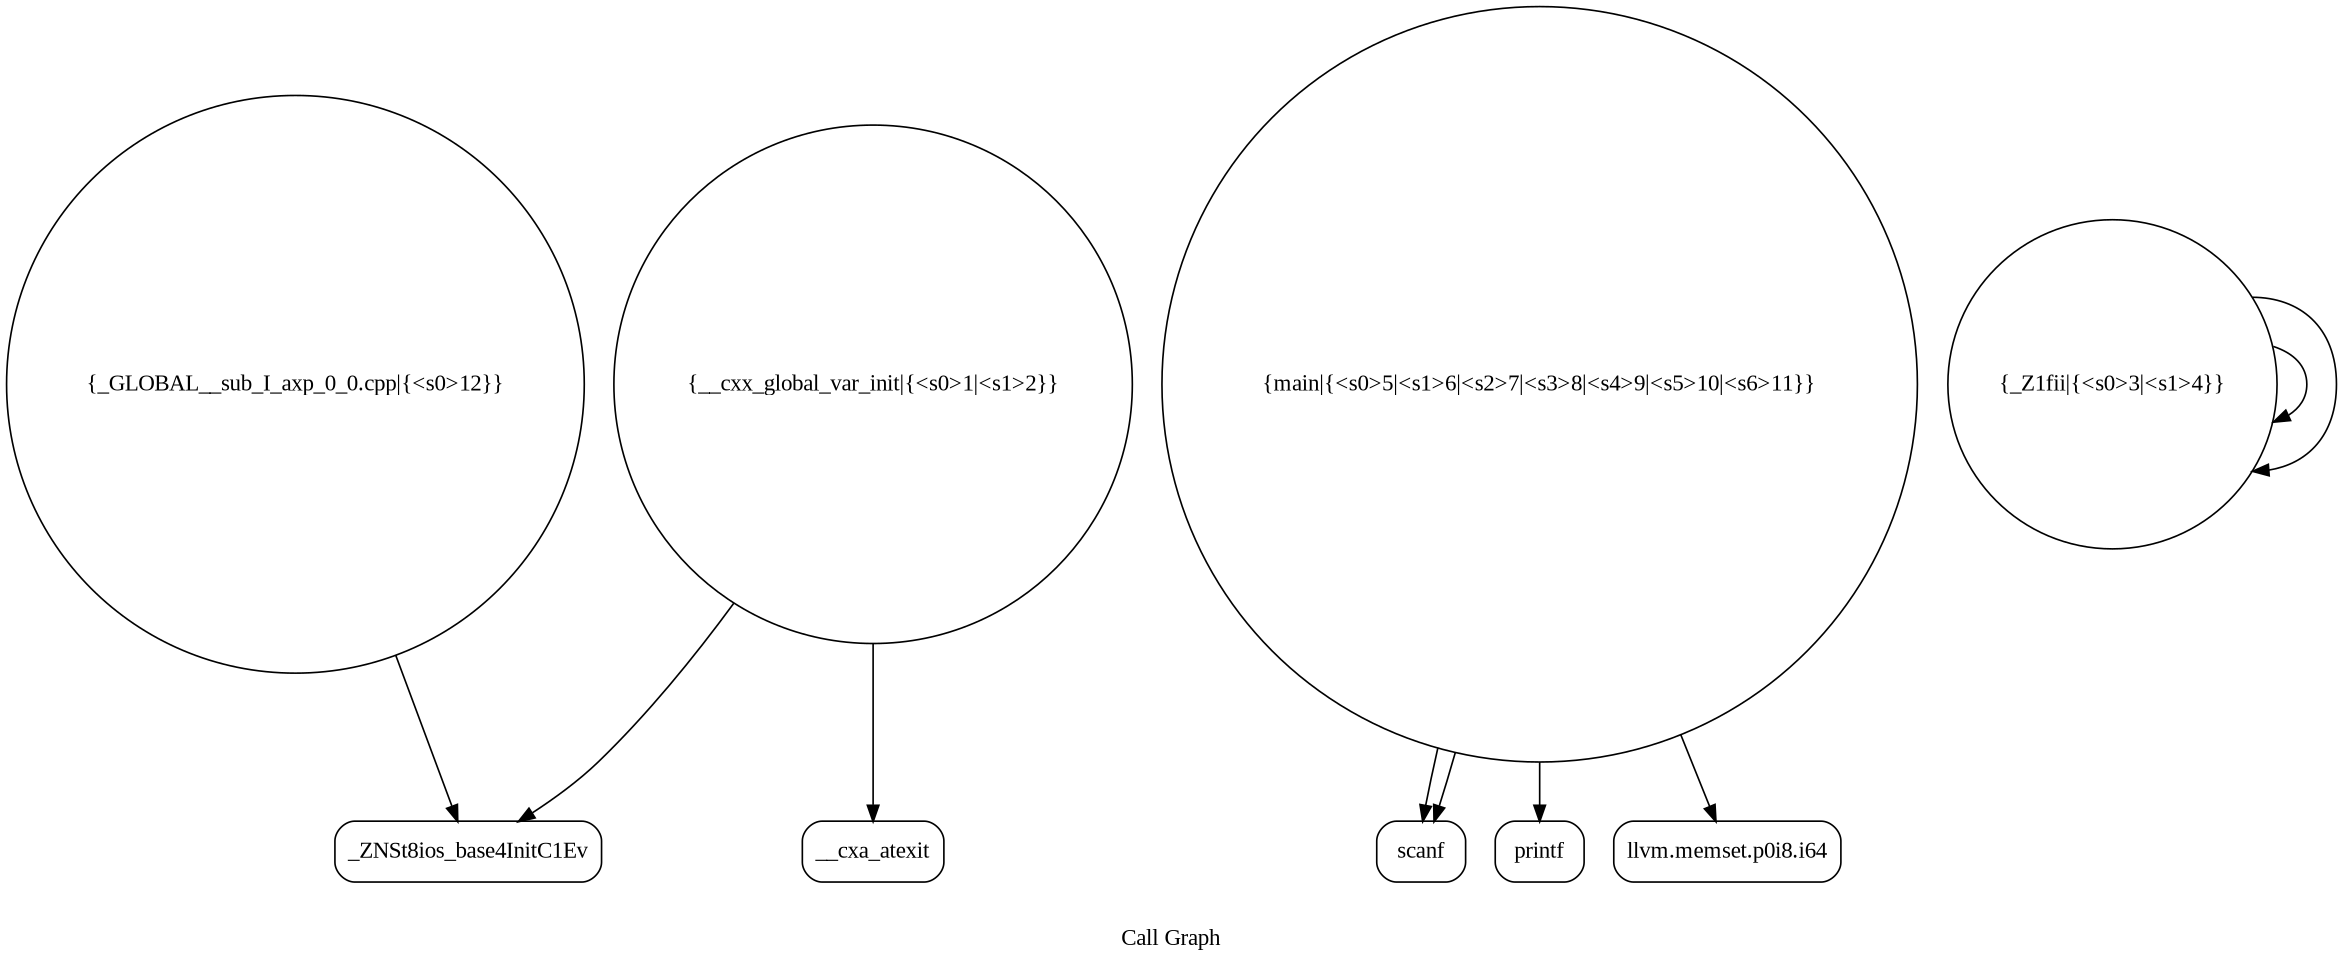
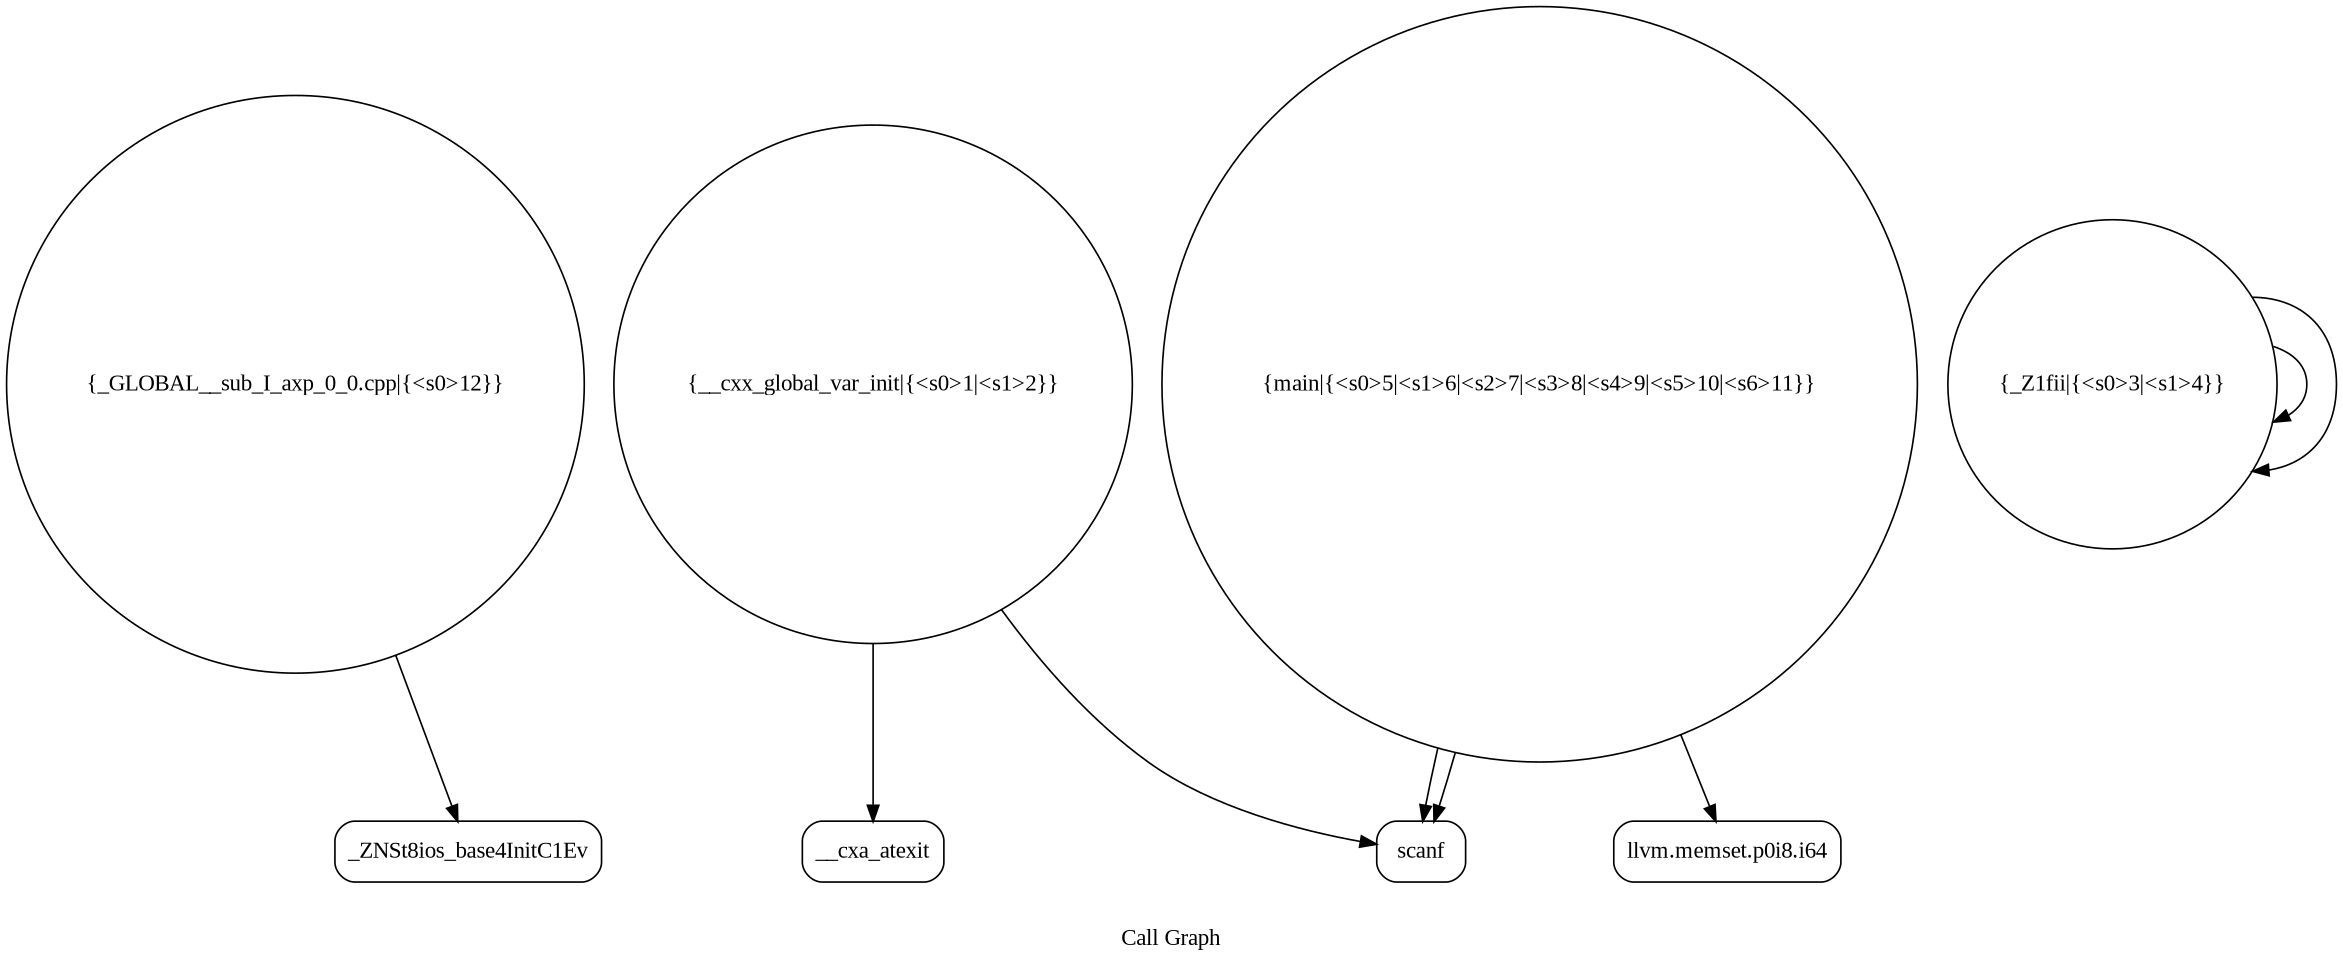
(642, 717) -> (1155, 766)
(1540, 852) -> none
